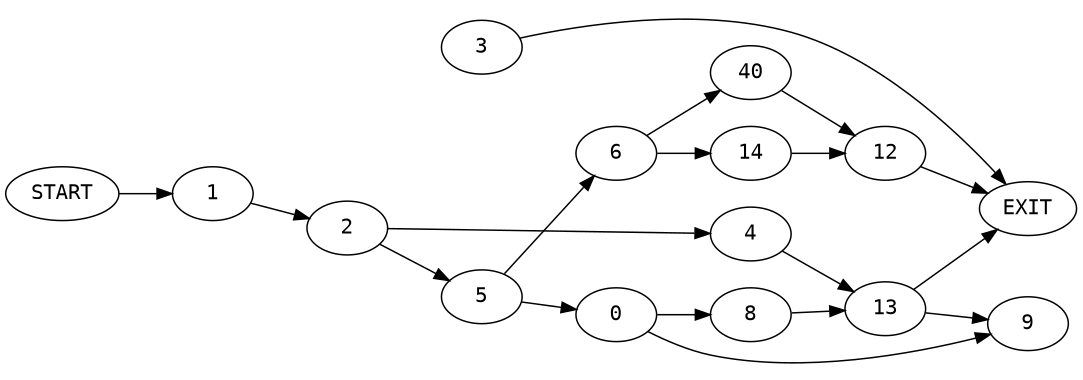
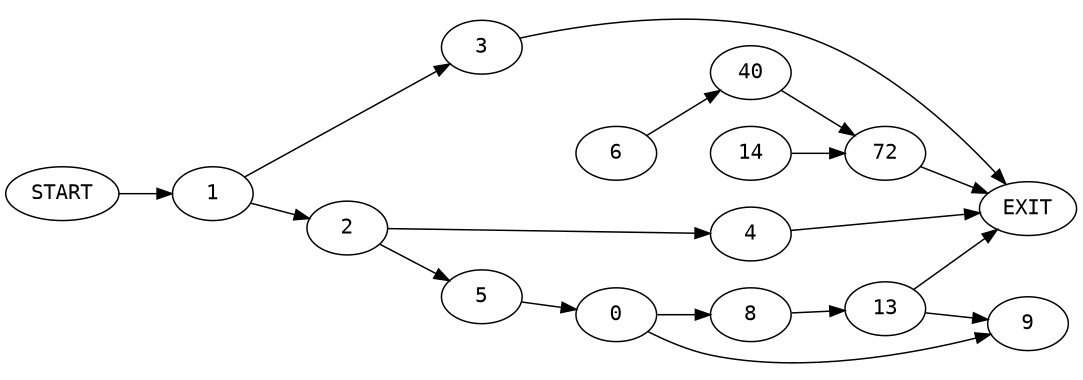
none -> (340, 124)
(676, 153) -> none
(885, 153) -> (885, 153)
(552, 222) -> none
(811, 267) -> (878, 222)
